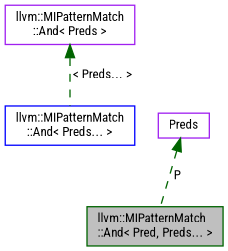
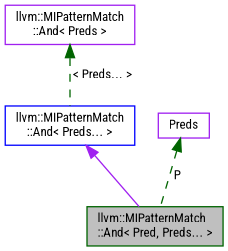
none -> (117, 181)
